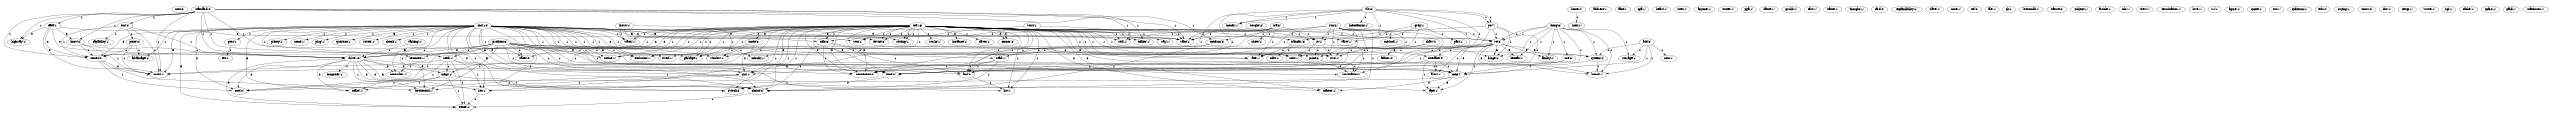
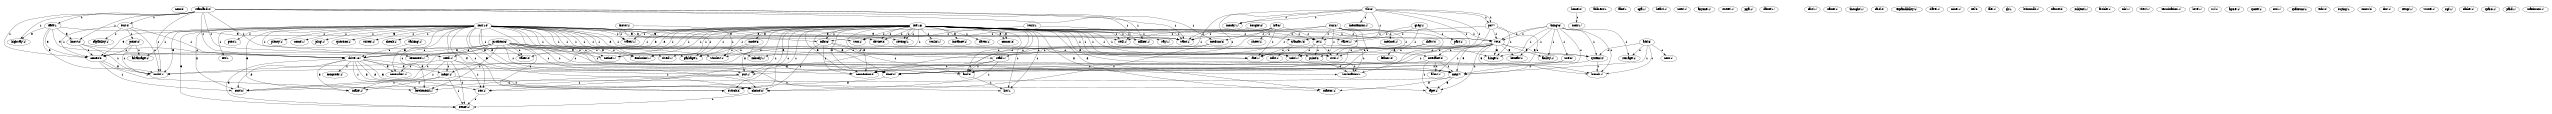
(1791, 10) -> none
(229, 49) -> (336, 28)
(1109, 86) -> none
